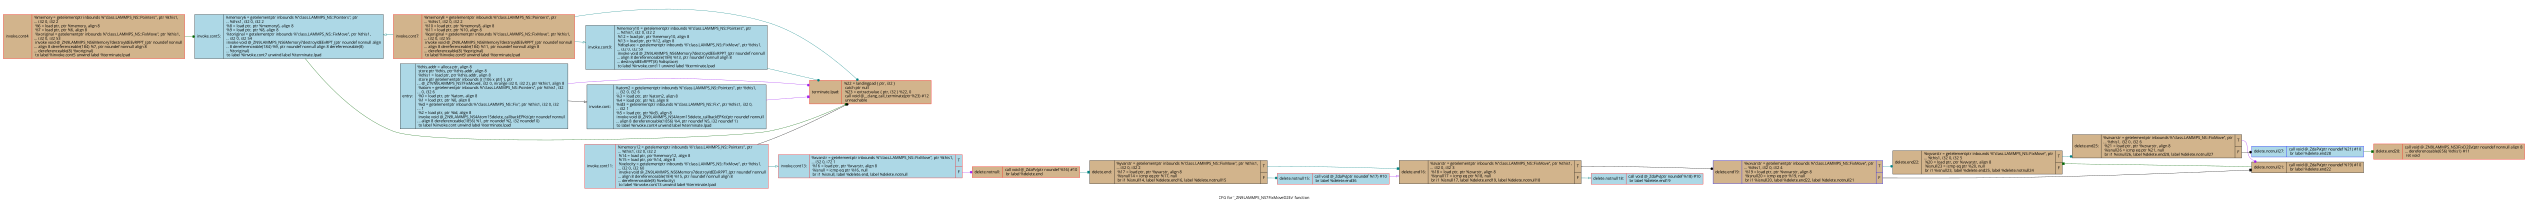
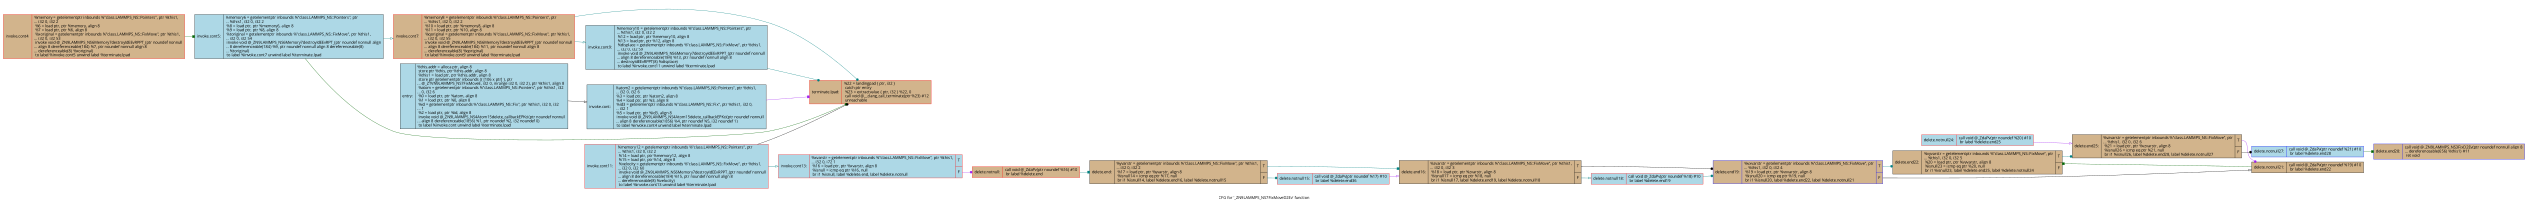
(390, 35) -> (387, 38)
(188, 37) -> (188, 37)
(688, 79) -> none
(856, 88) -> (858, 88)
none -> (1978, 140)
(2449, 152) -> (2449, 152)
none -> (1707, 176)
(2066, 176) -> (2066, 176)
